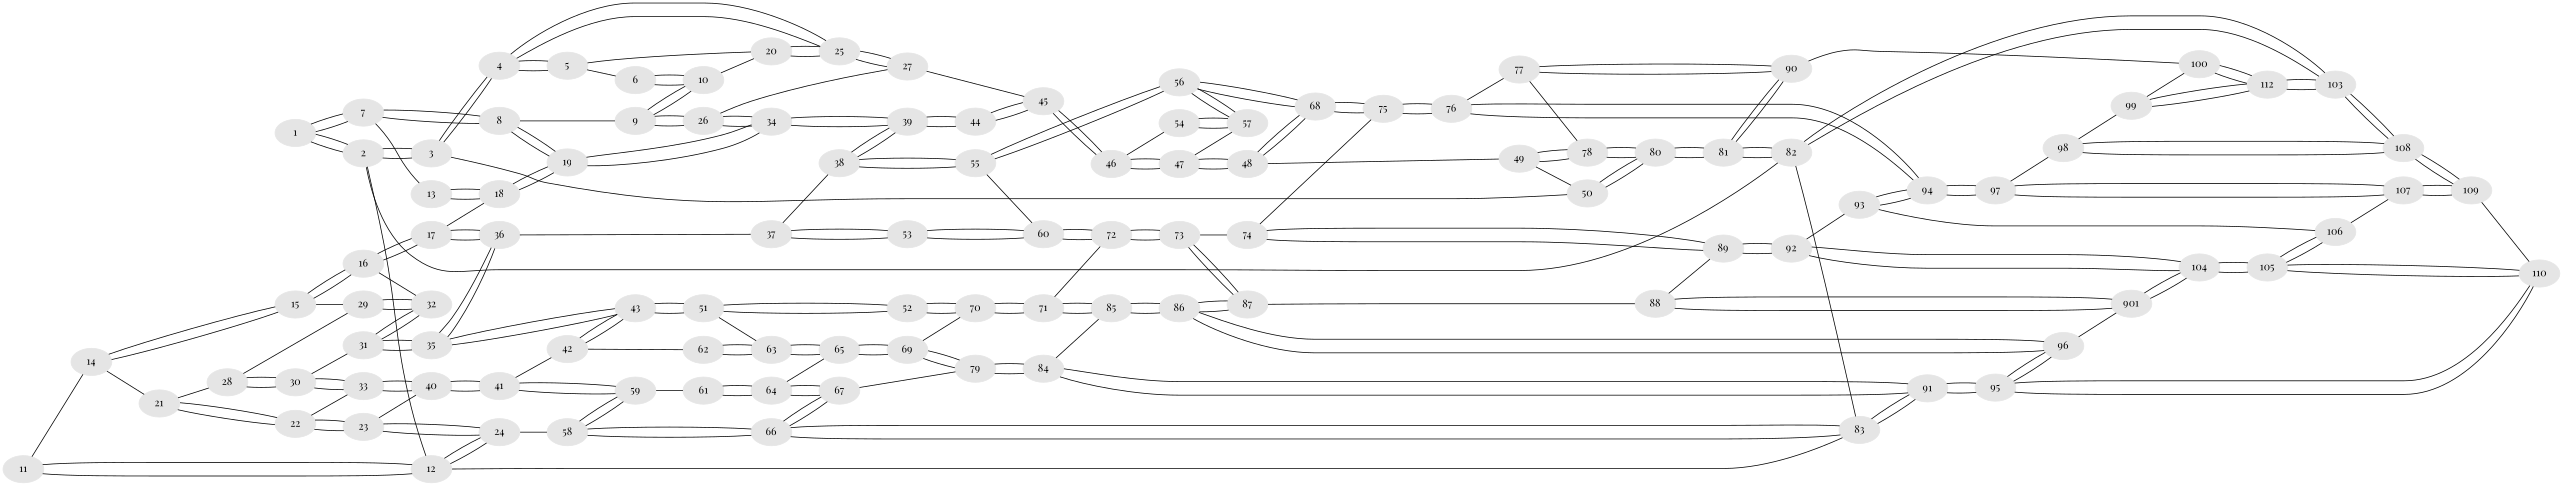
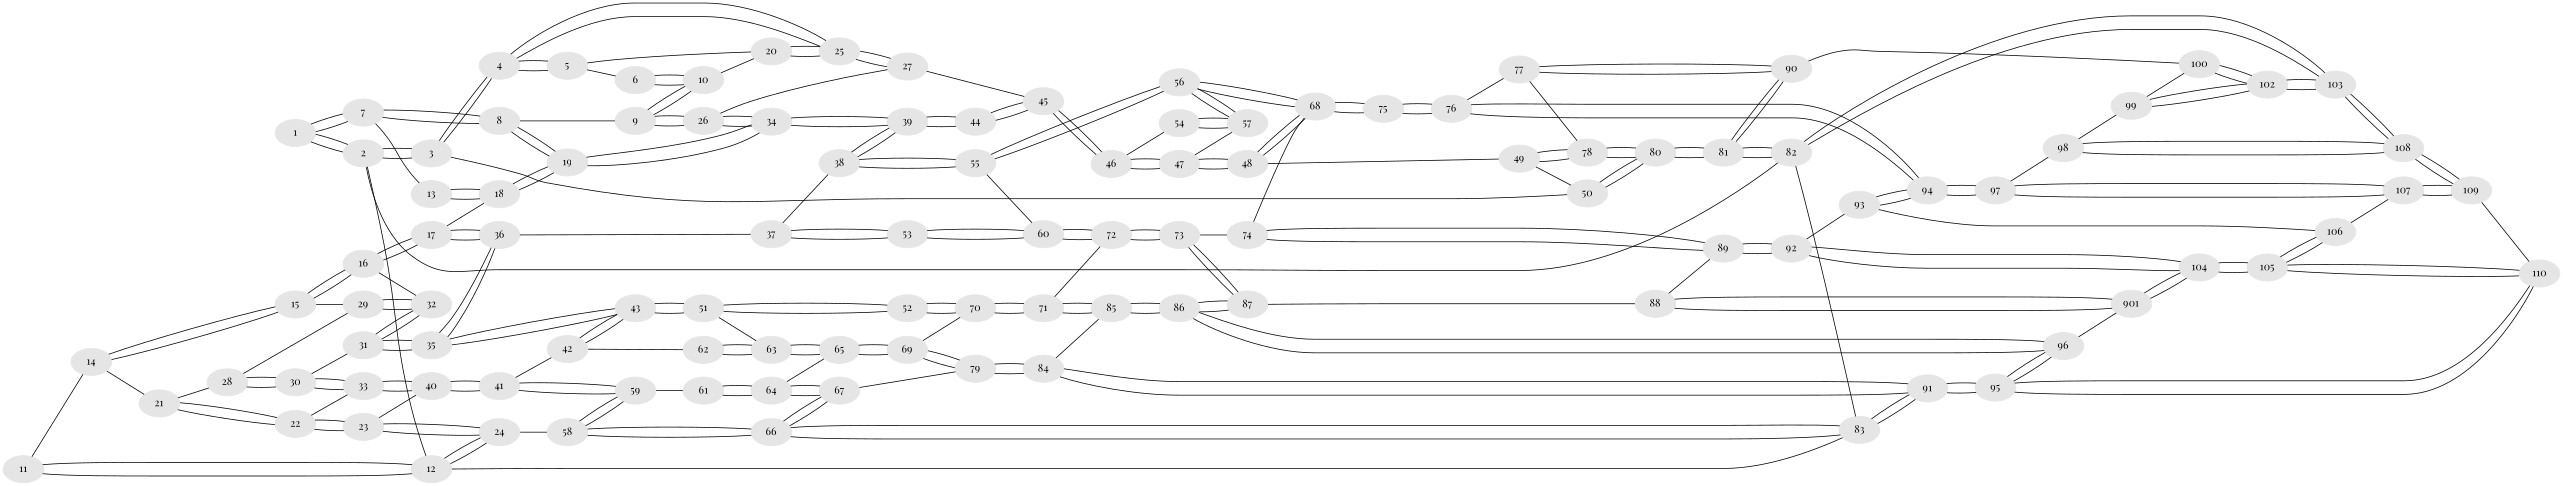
(2267, 85) -> (2267, 85)
(1315, 172) -> (1276, 169)
